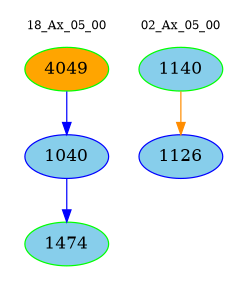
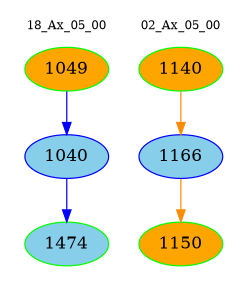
(67, 69) -> (67, 69)
(181, 69) -> (181, 69)
(181, 157) -> (181, 157)
none -> (181, 244)
